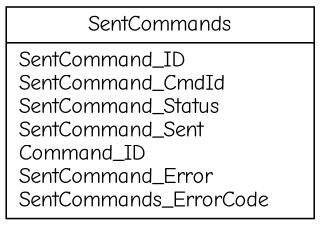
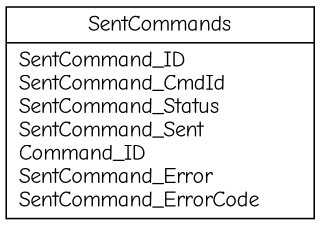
(144, 200) -> (139, 200)
